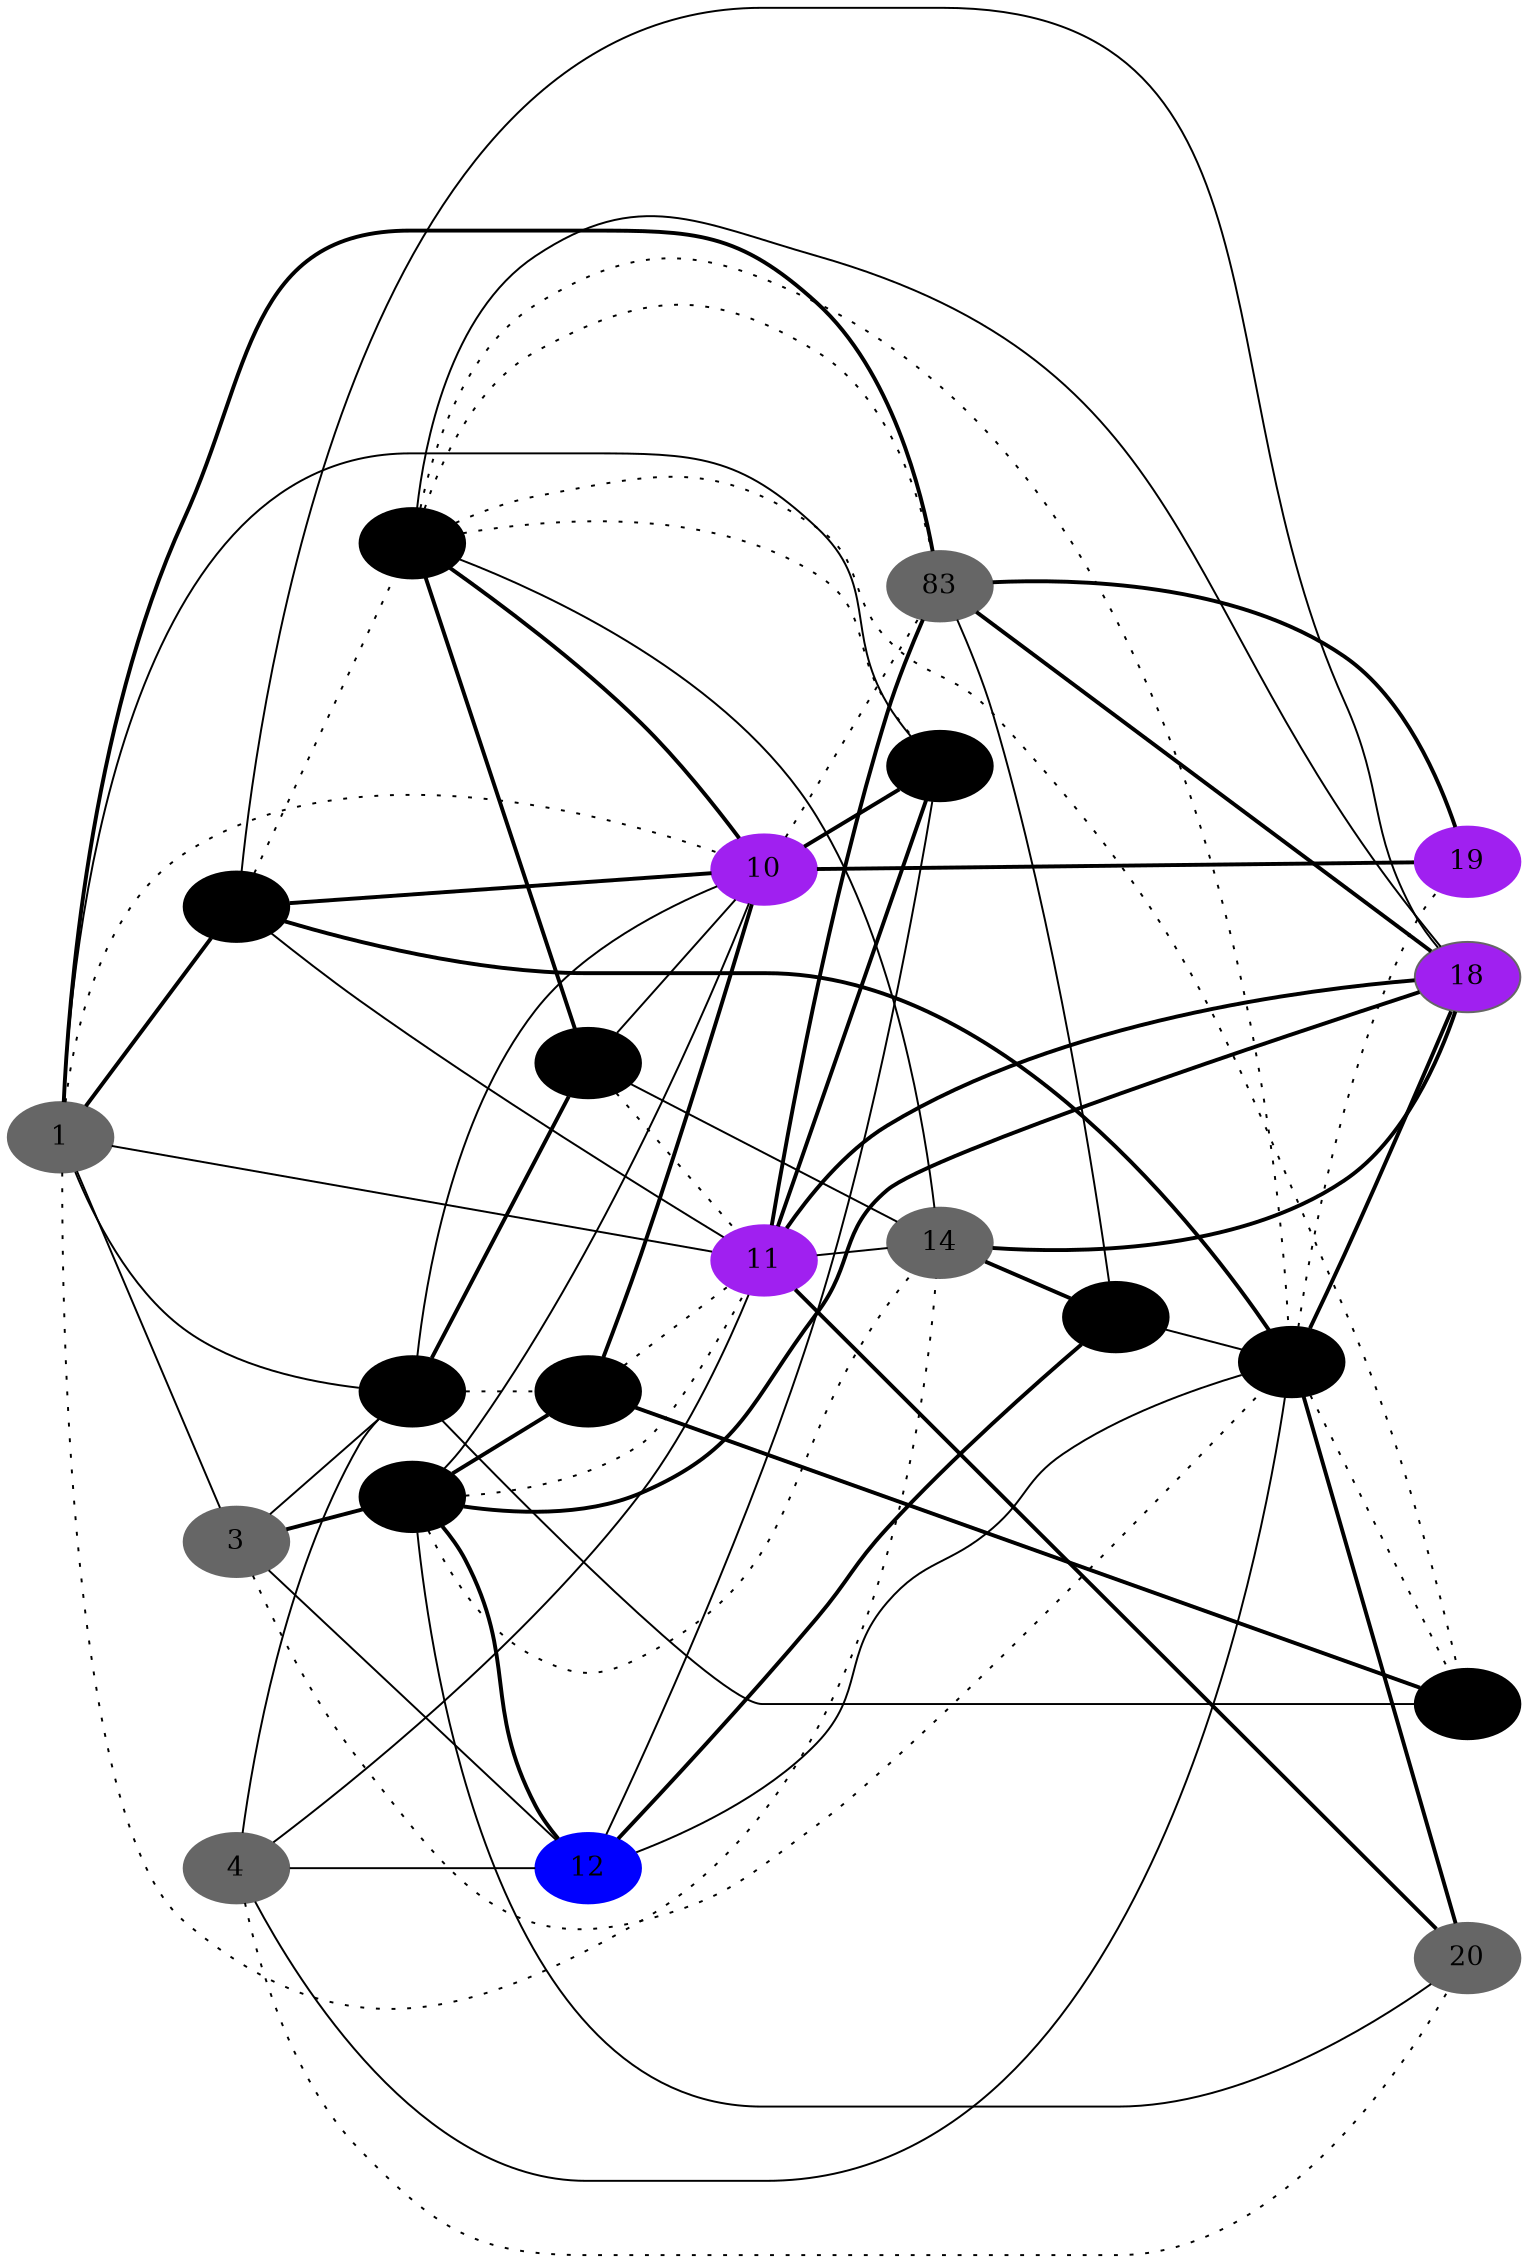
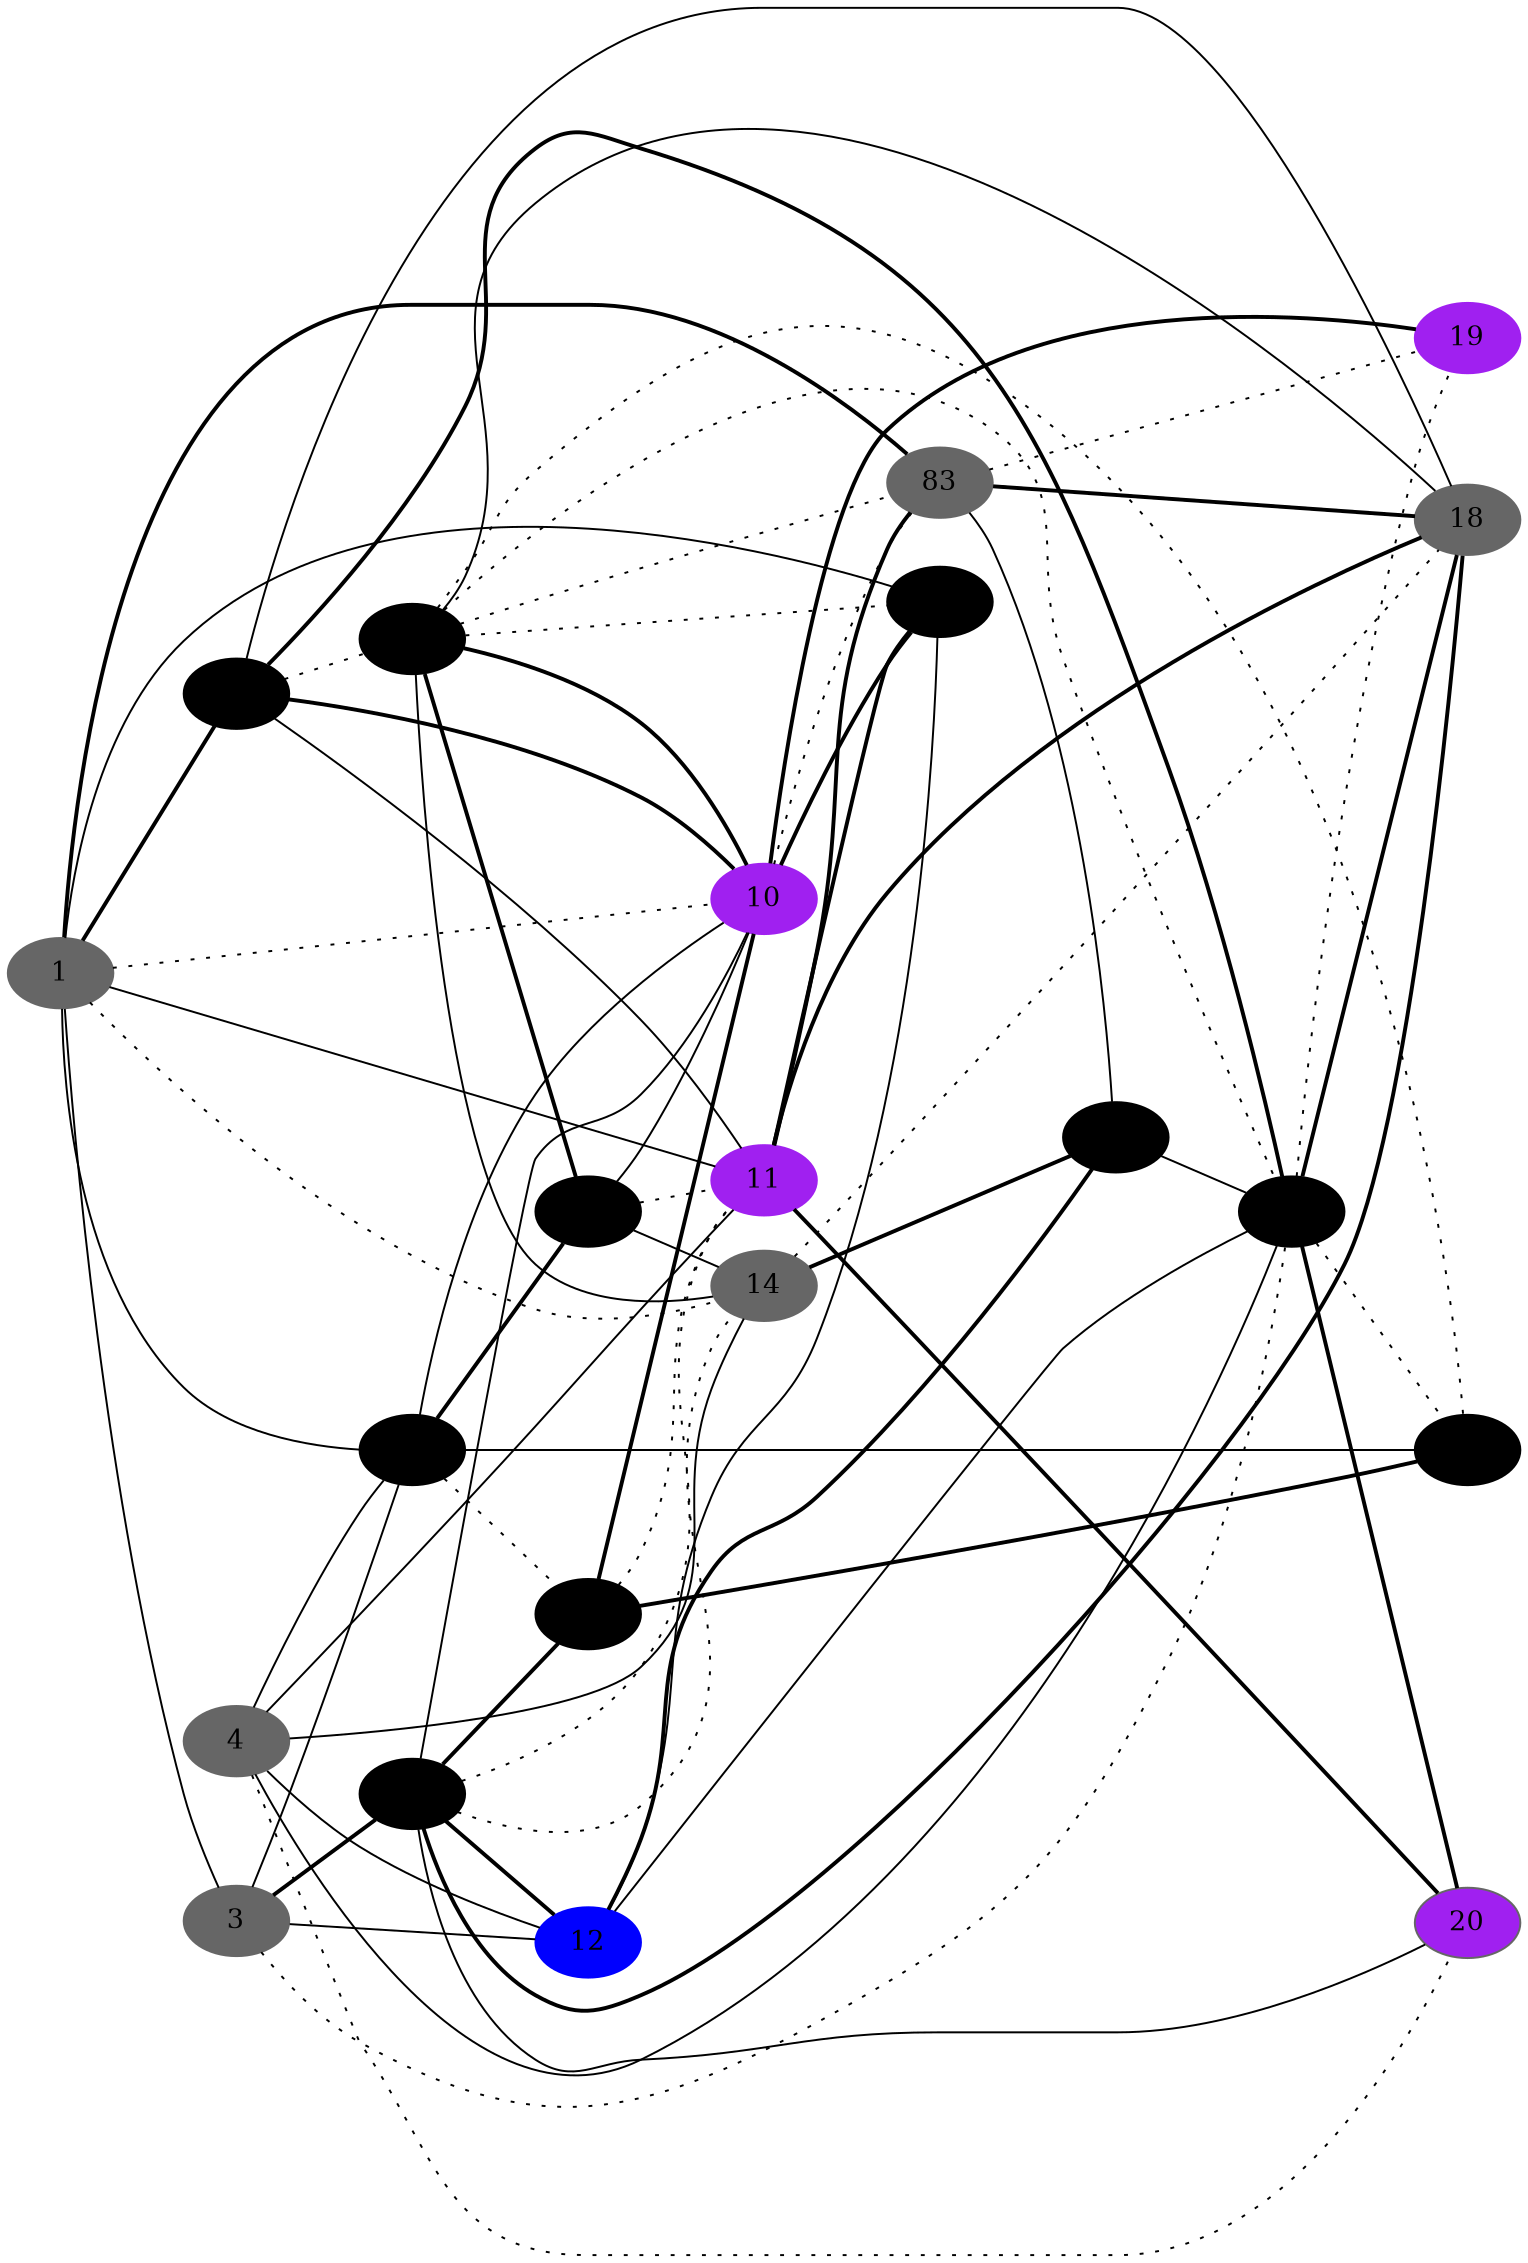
(1274, 621) -> (1204, 410)
(1468, 977) -> (1468, 520)
(1260, 1221) -> (1119, 905)
(861, 1251) -> (597, 1690)
(1468, 1958) -> (1468, 1923)
